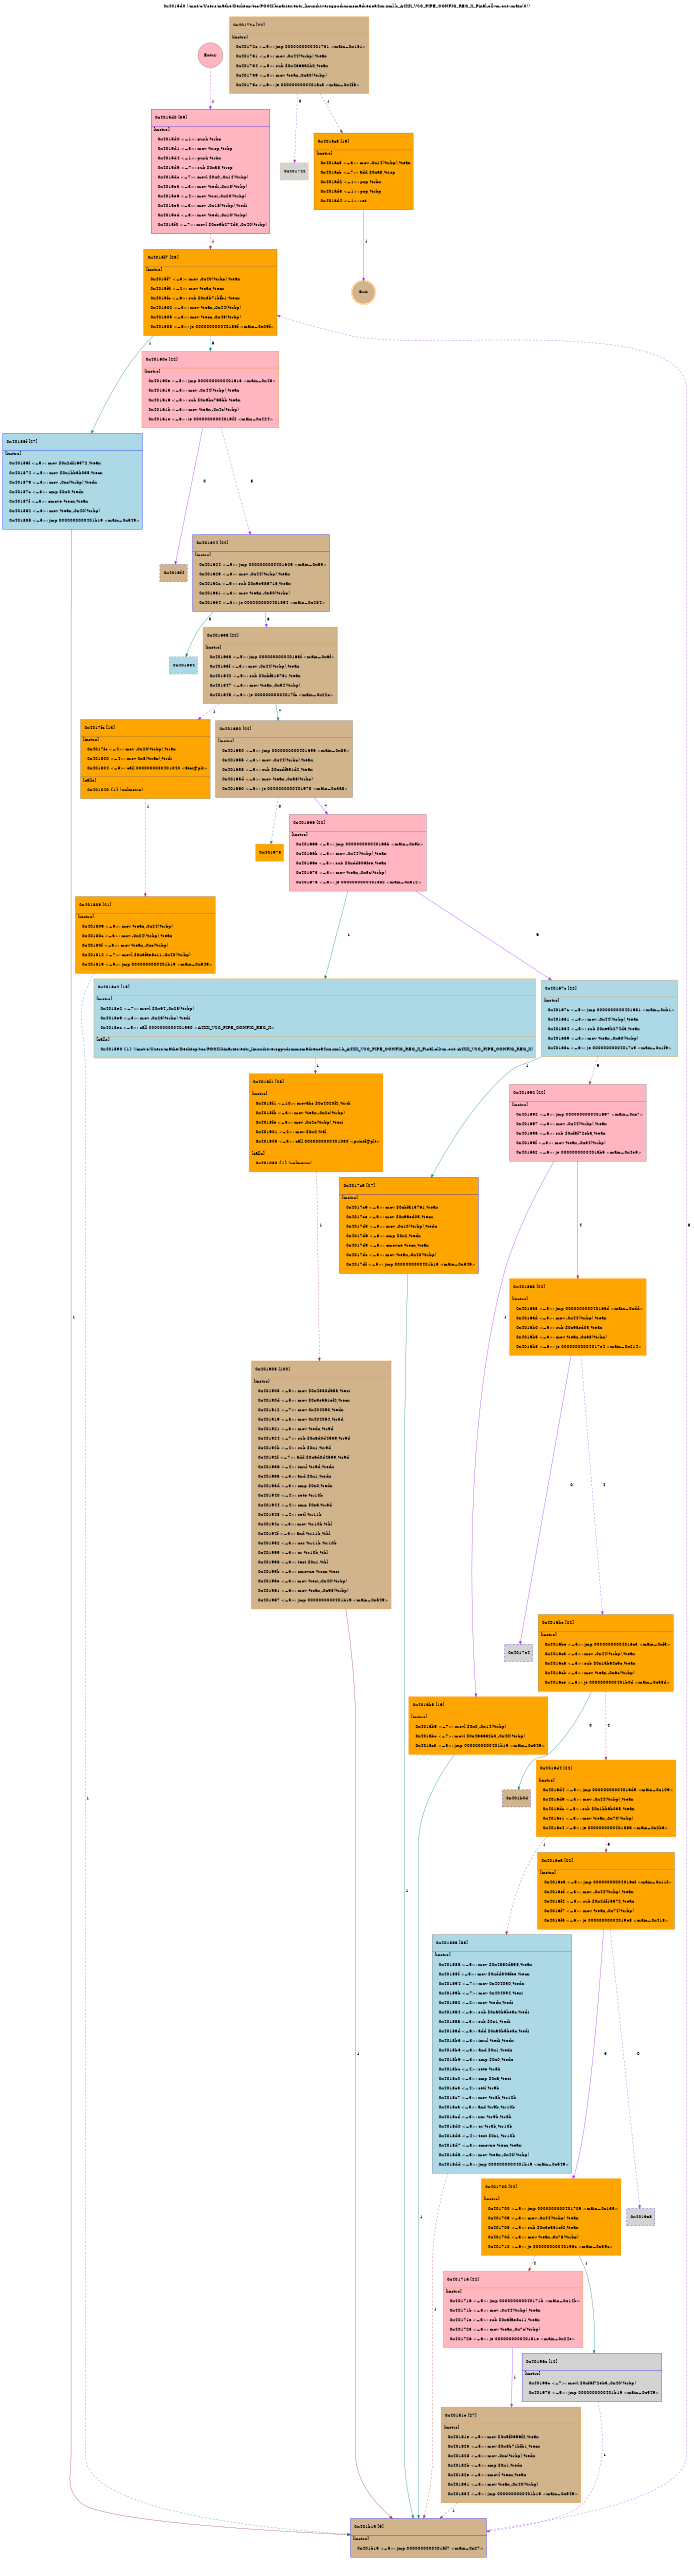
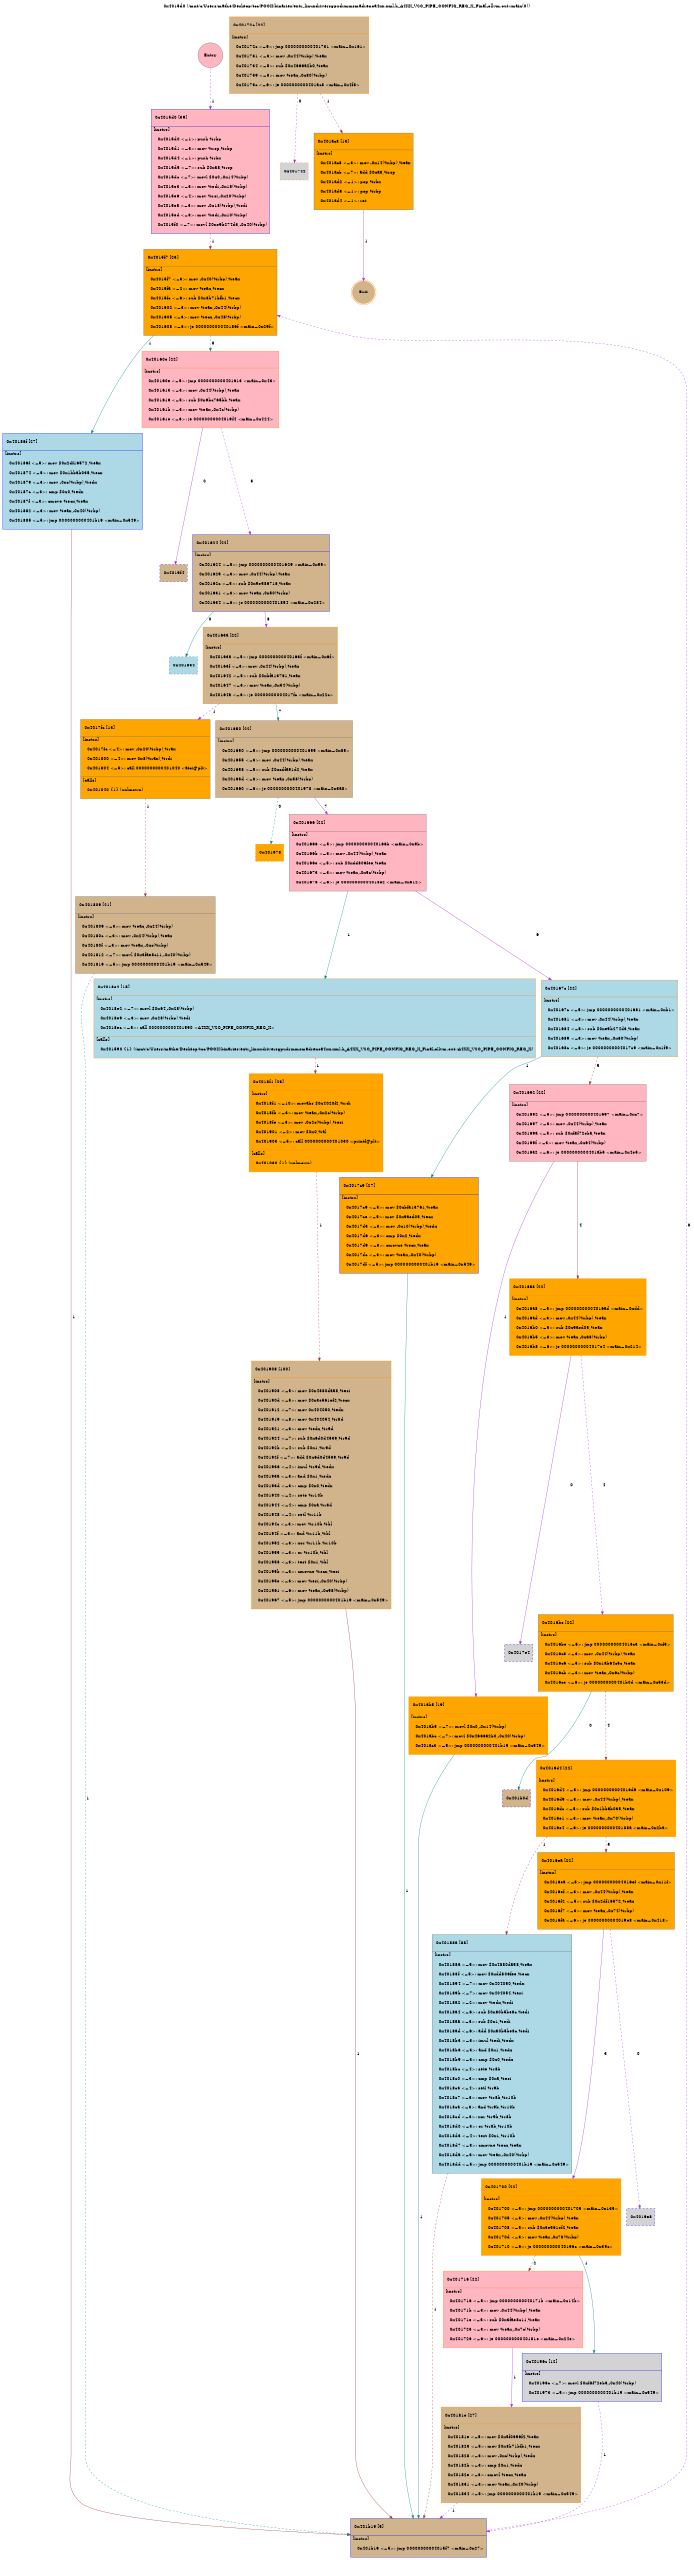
(145, 935) -> (145, 935)
